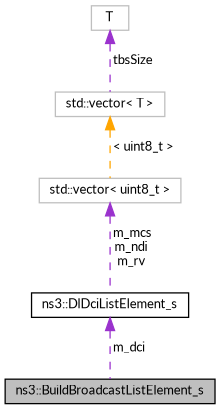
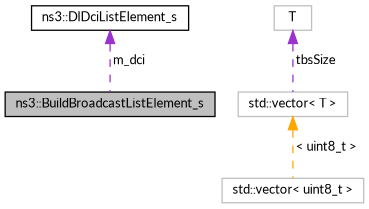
(110, 254) -> none
